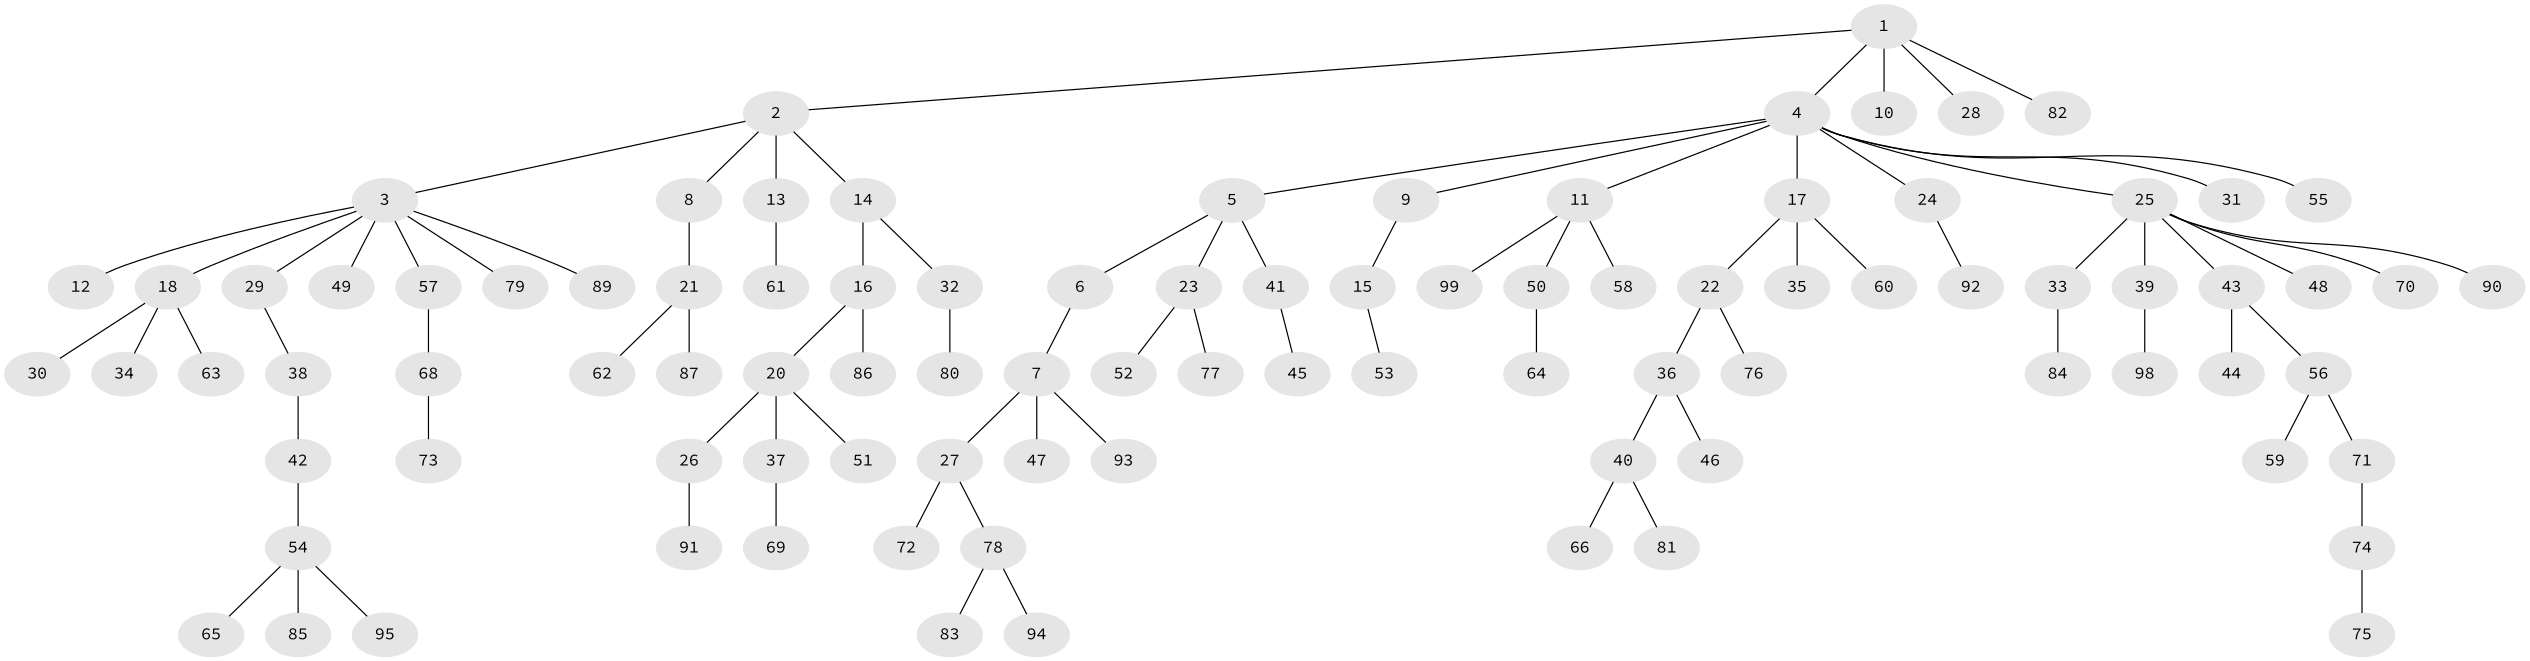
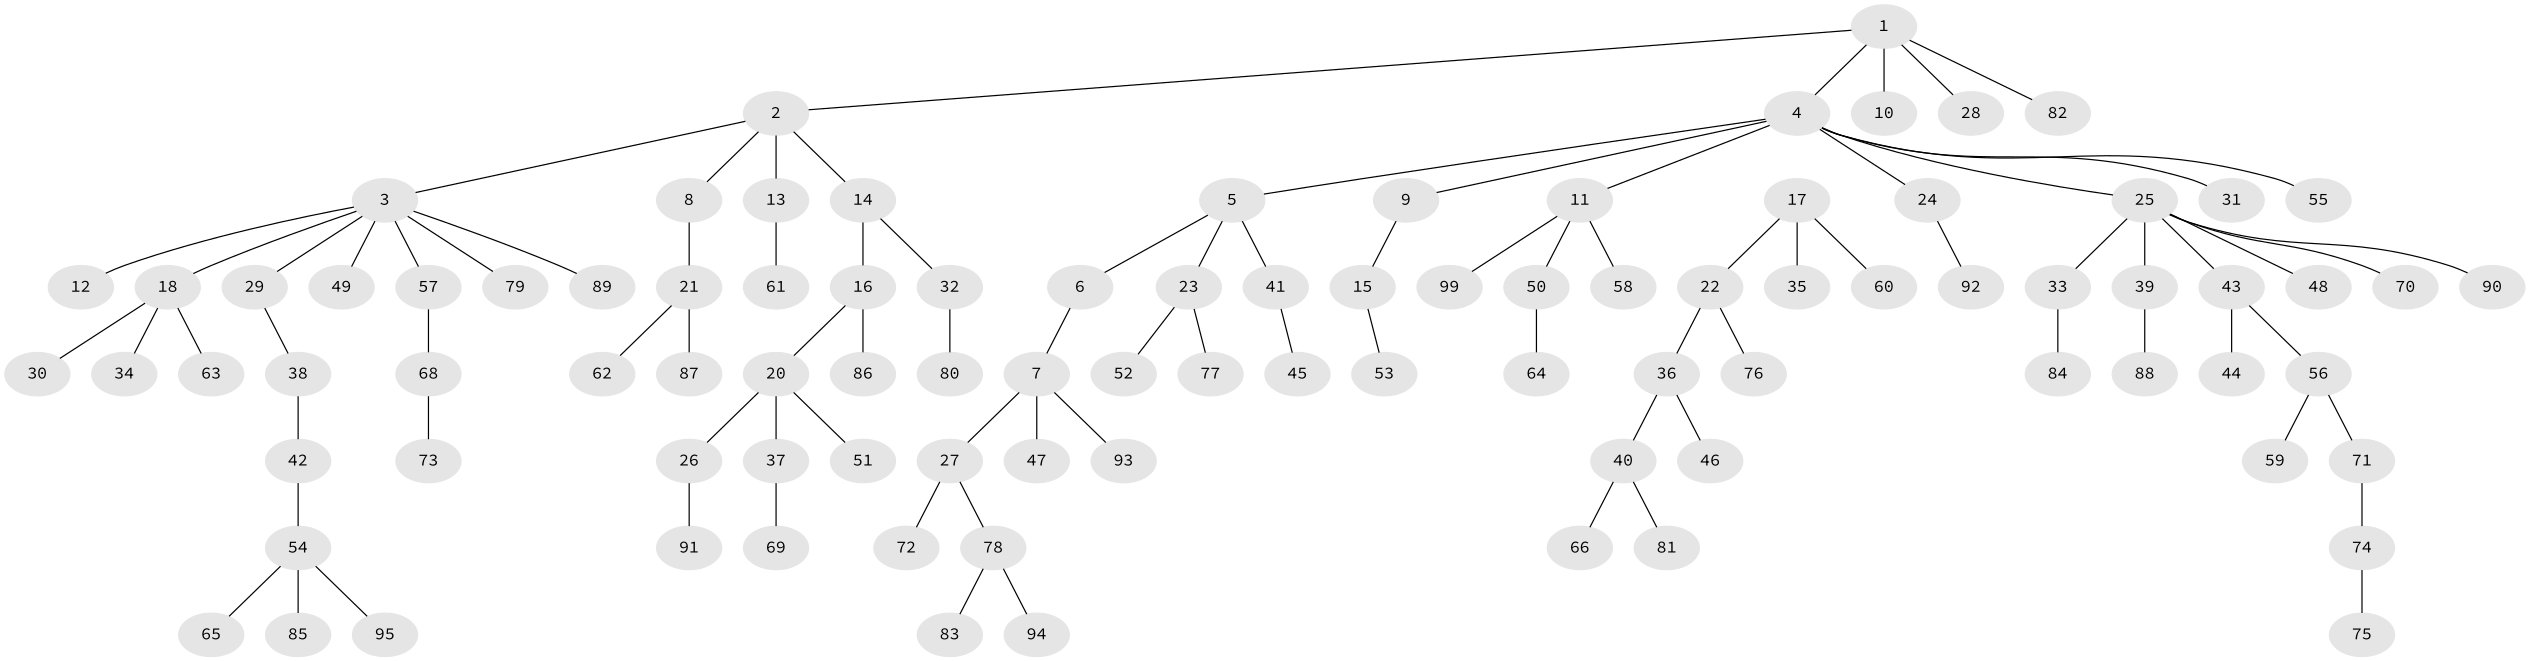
(1797, 157) -> none
(2145, 374) -> (2145, 374)
